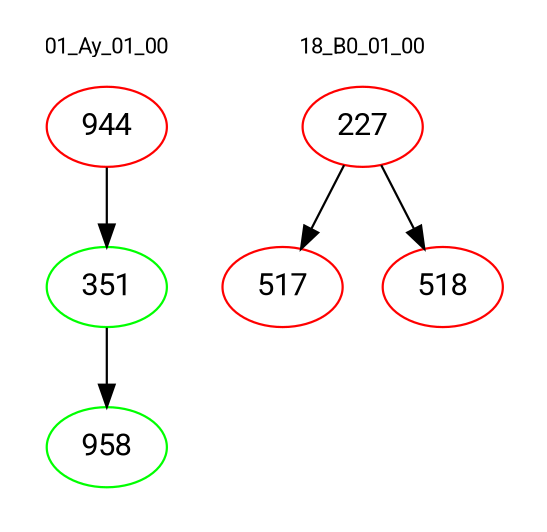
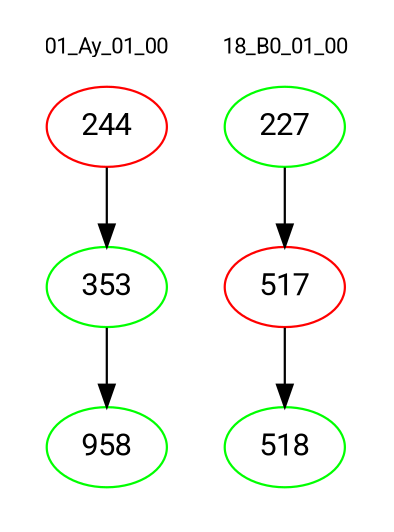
(107, 127) -> (107, 127)
(363, 127) -> (285, 127)
(398, 197) -> (285, 356)
(107, 287) -> (107, 287)
(443, 287) -> (285, 447)
